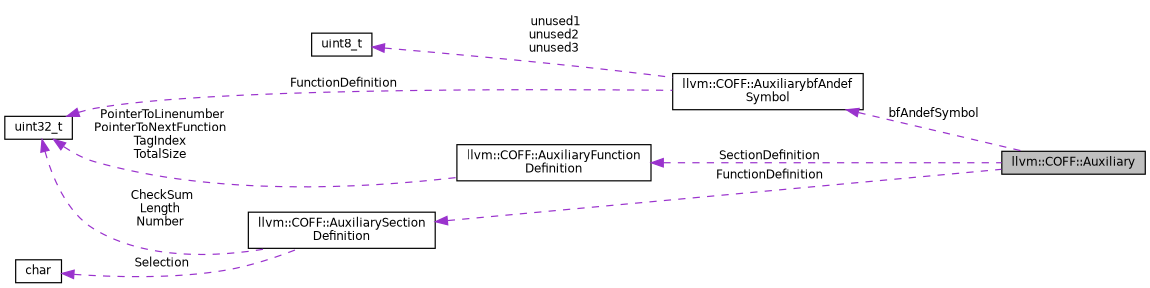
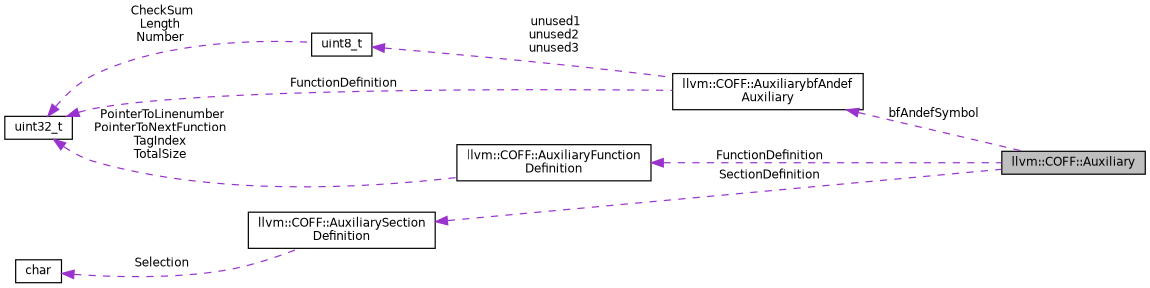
(768, 92) -> (768, 92)
(768, 156) -> (768, 156)
(768, 175) -> (768, 175)
(133, 246) -> (176, 50)
